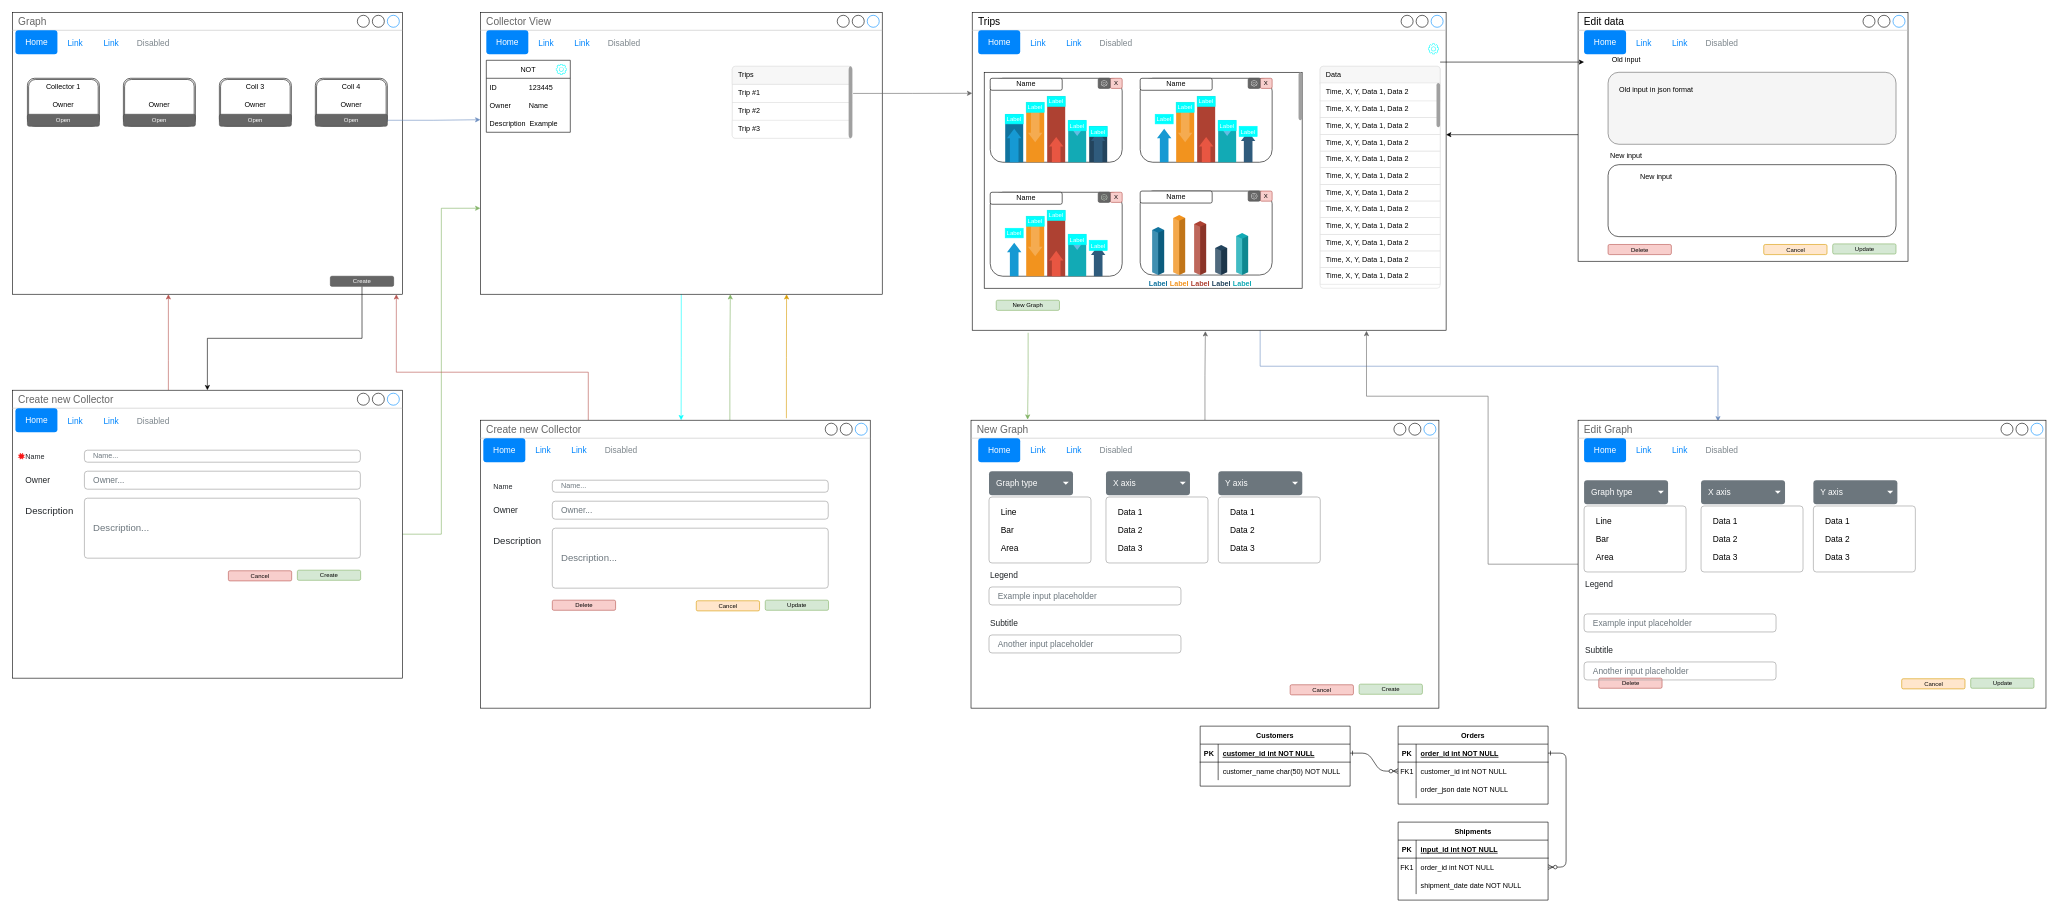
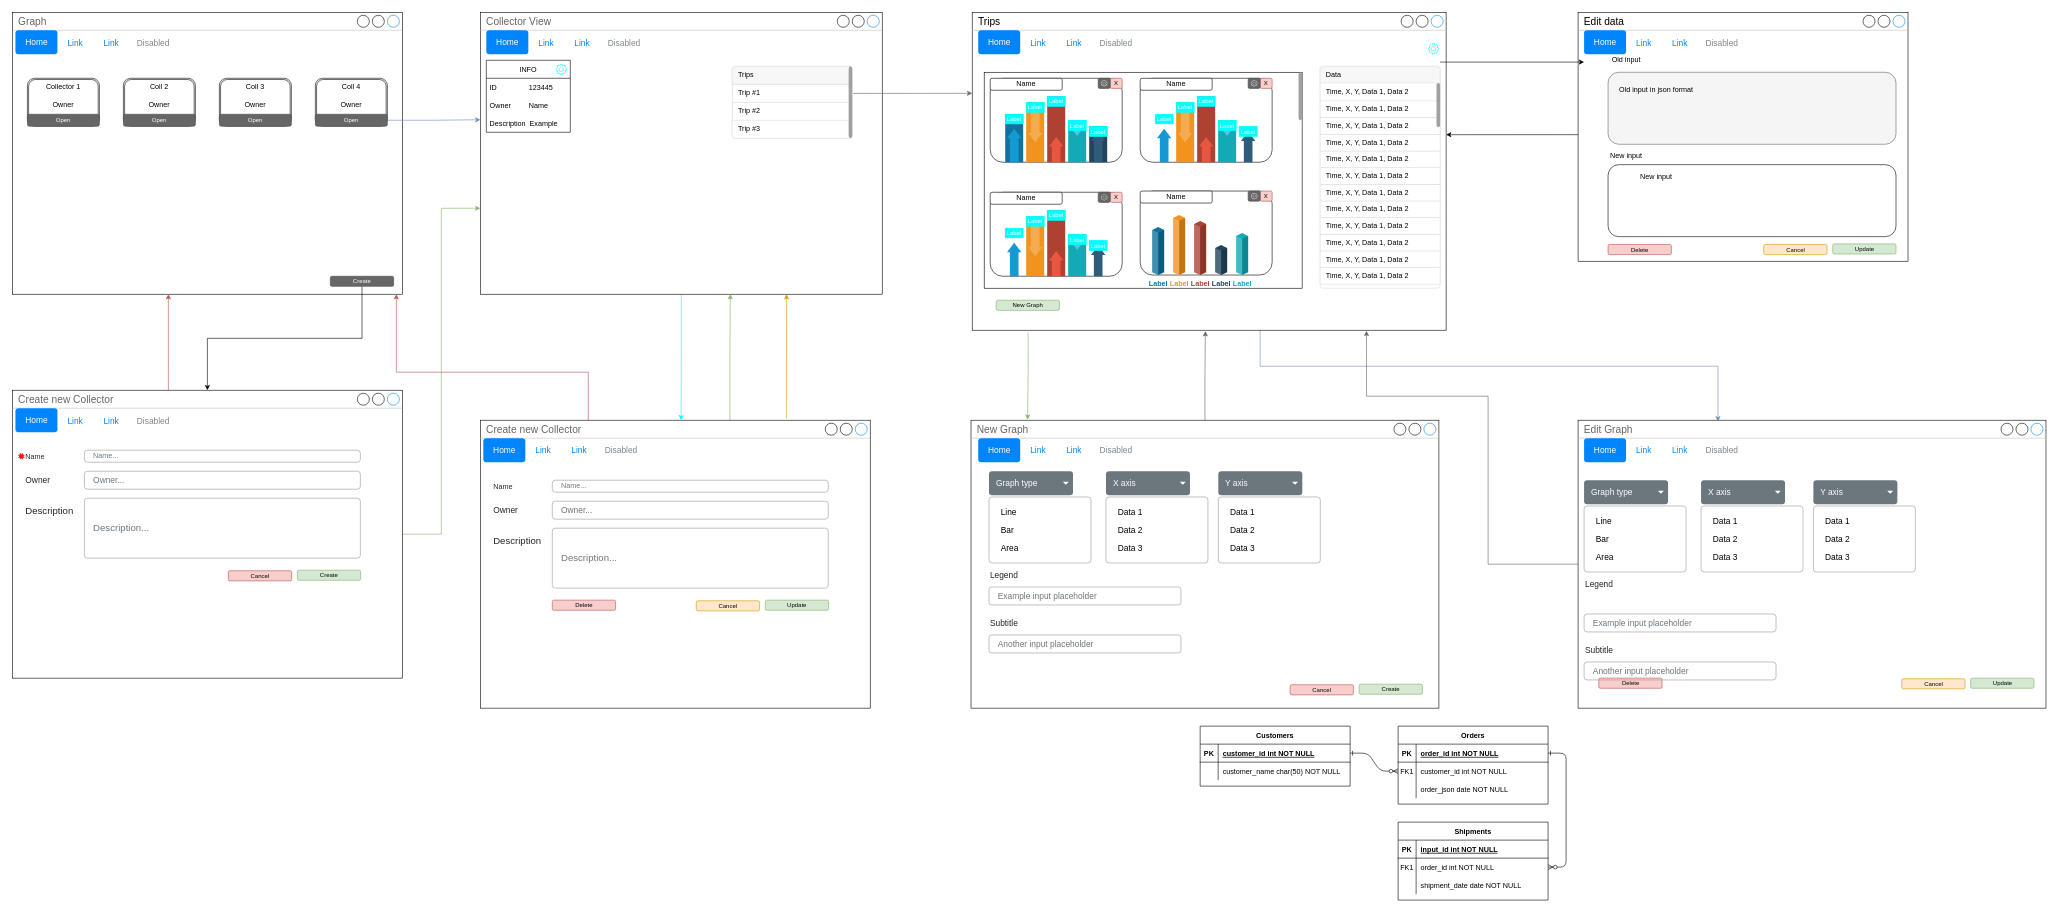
(528, 70) -> (528, 70)
none -> (159, 87)
